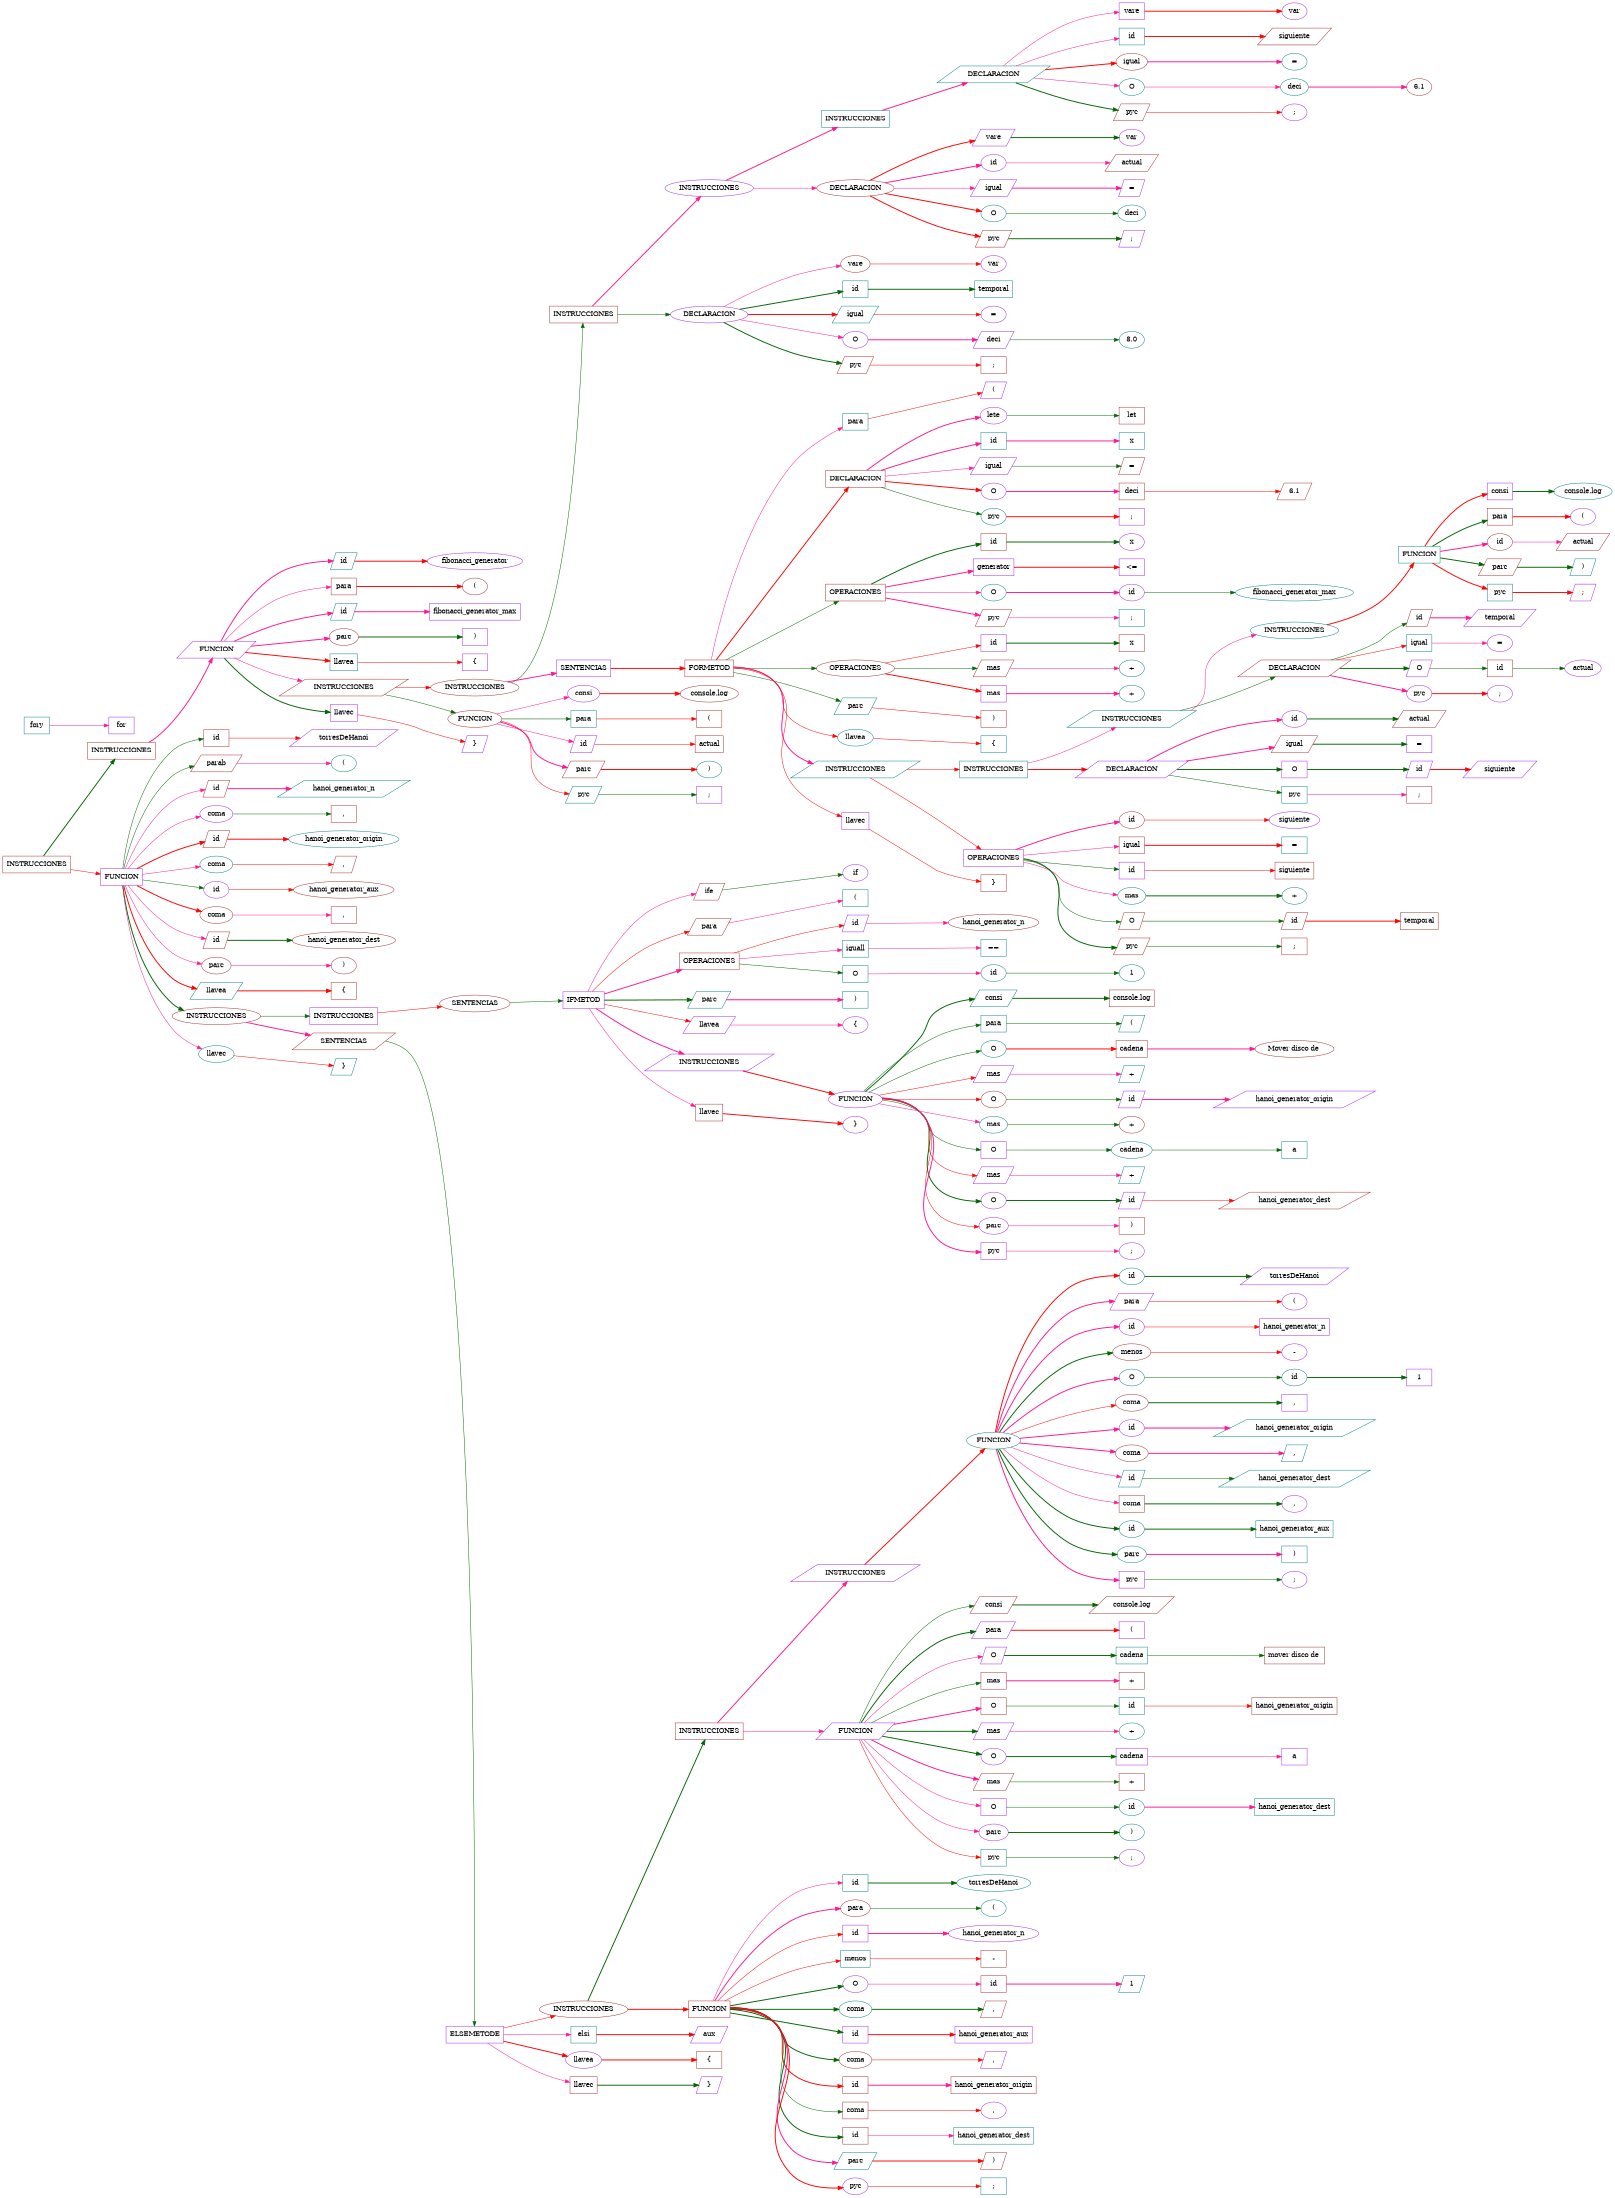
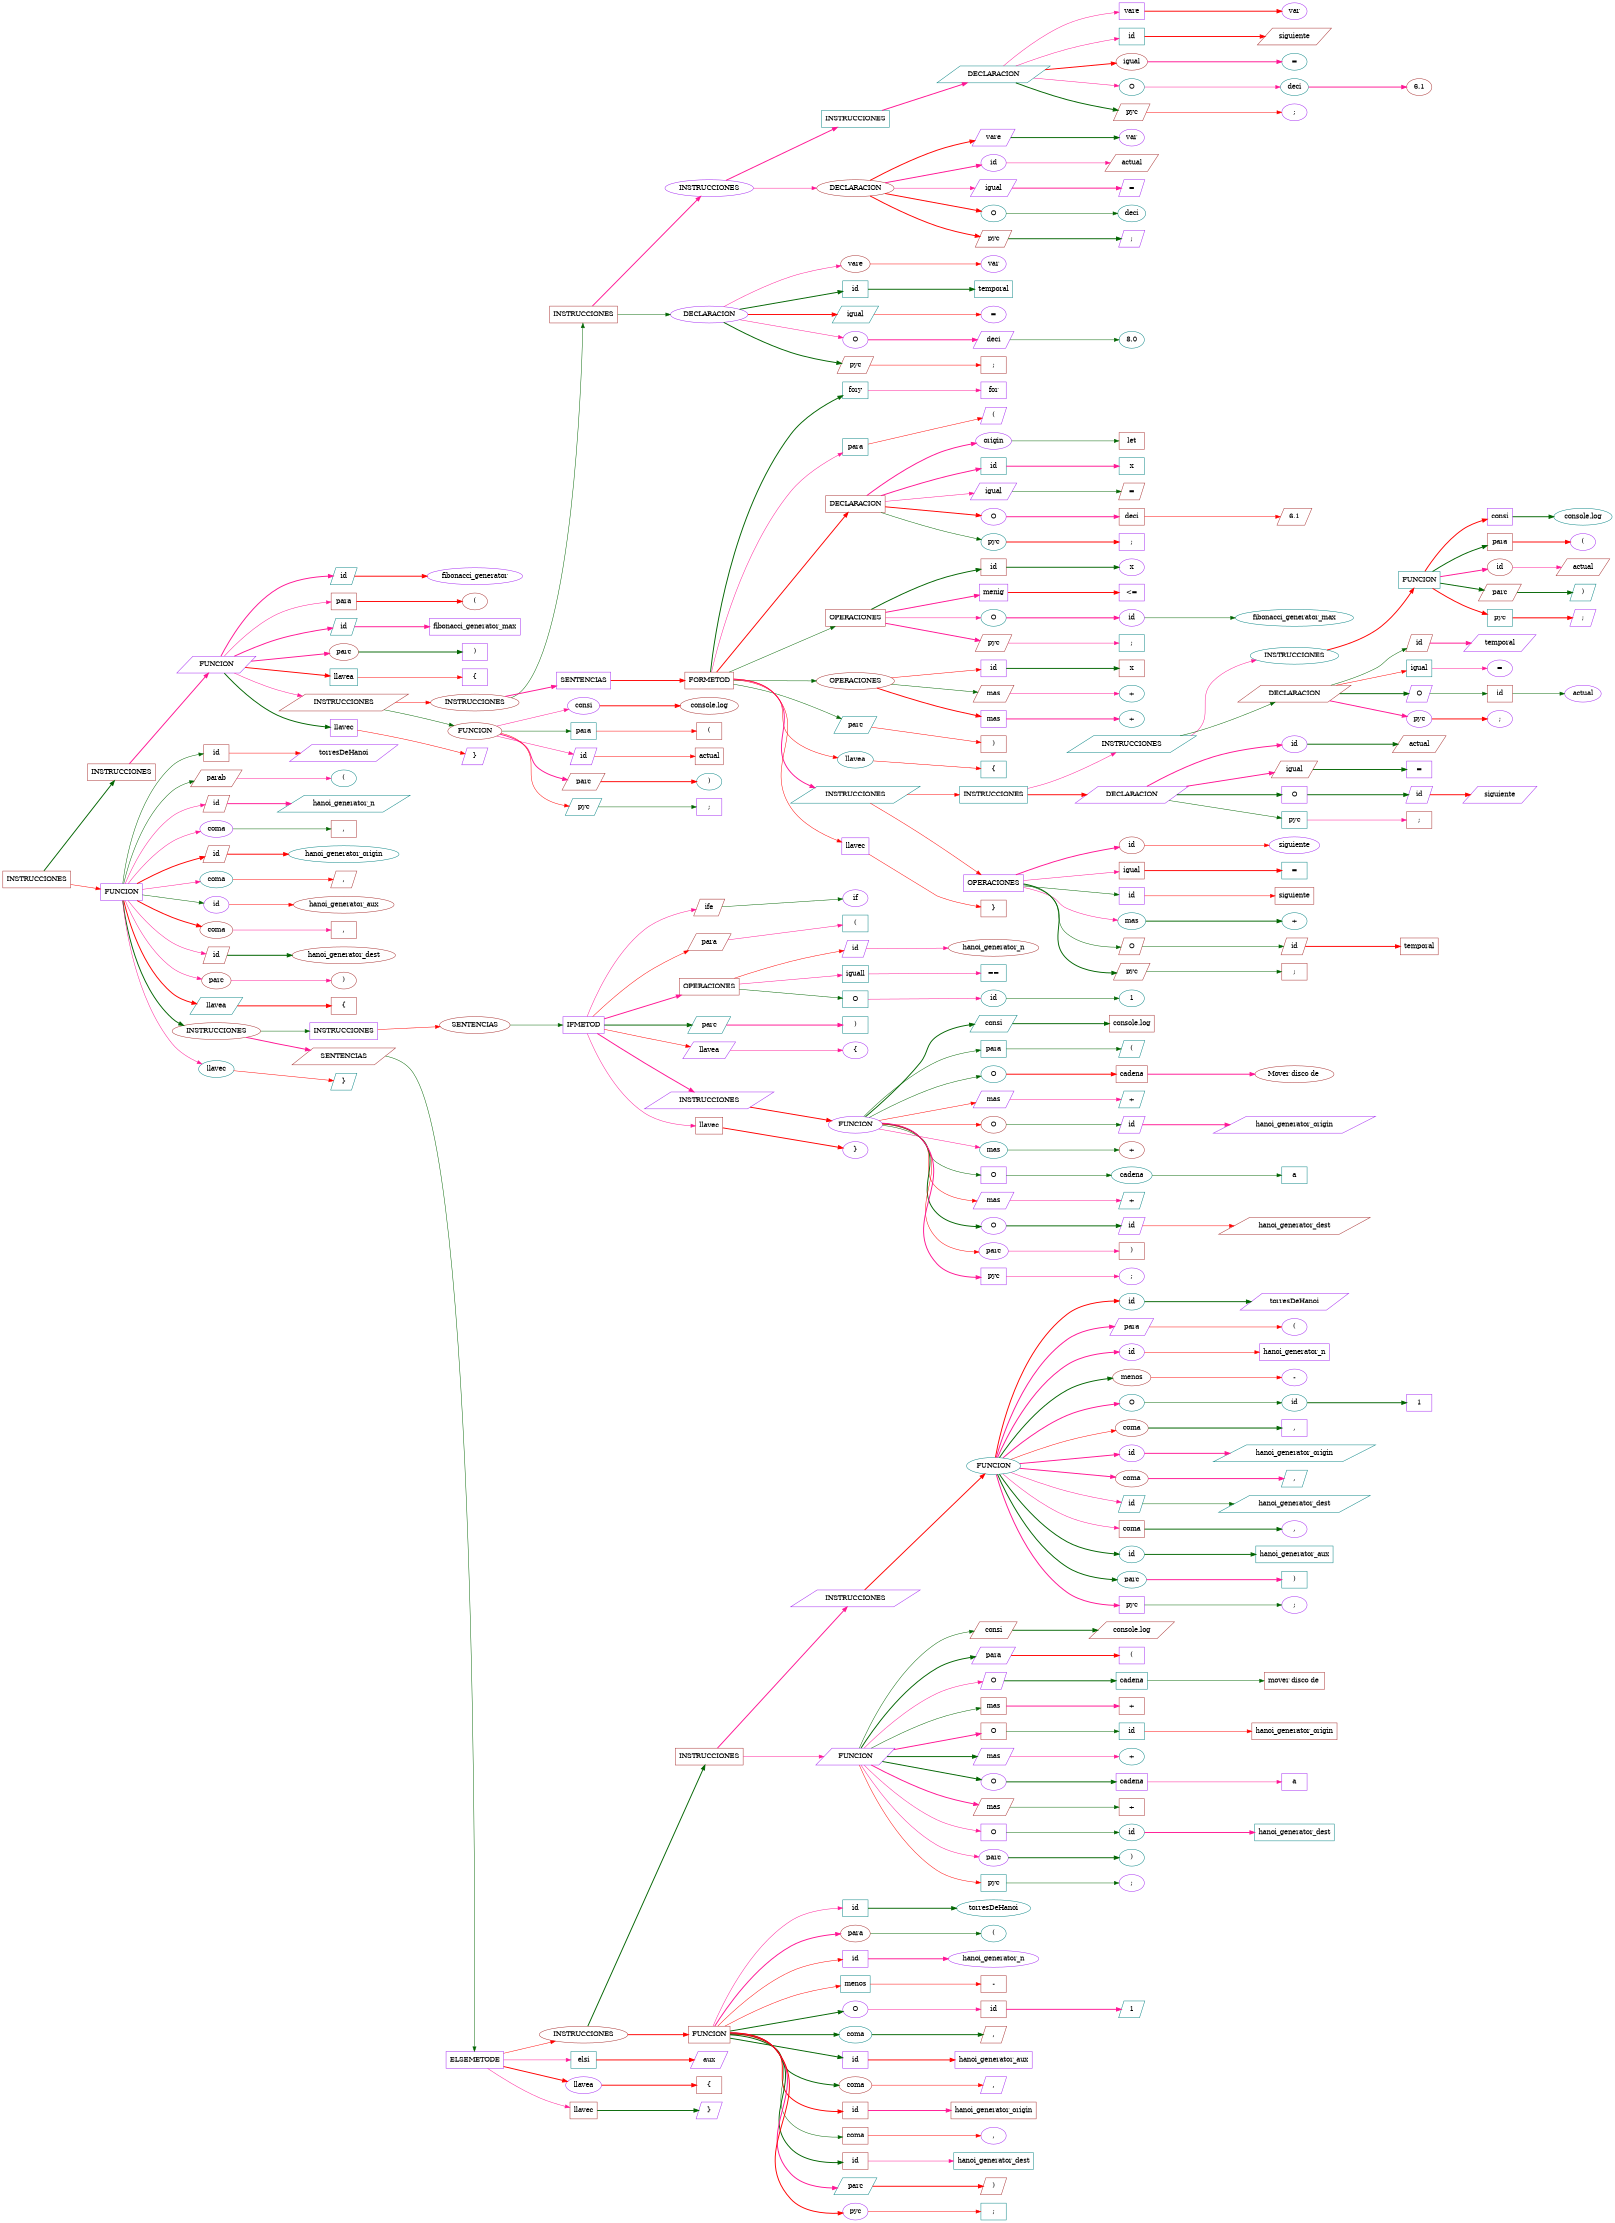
(994, 416) -> (994, 441)
none -> (746, 520)
(994, 567) -> (994, 593)
